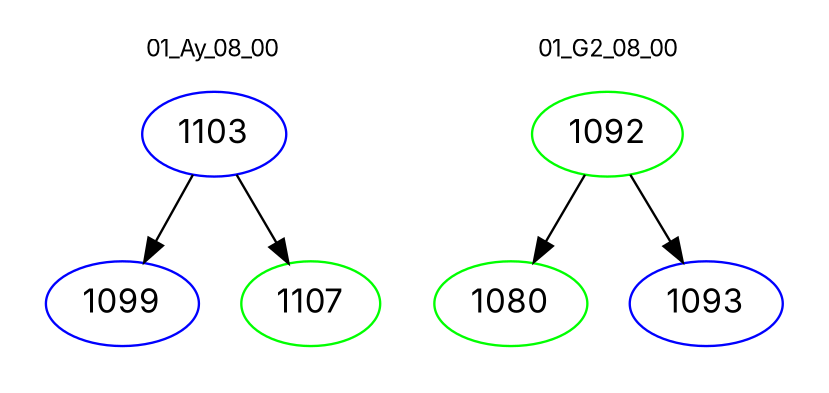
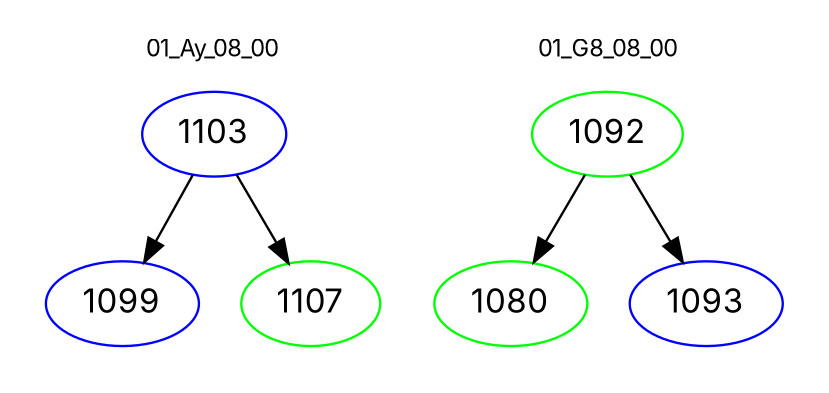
(609, 51) -> (609, 51)
